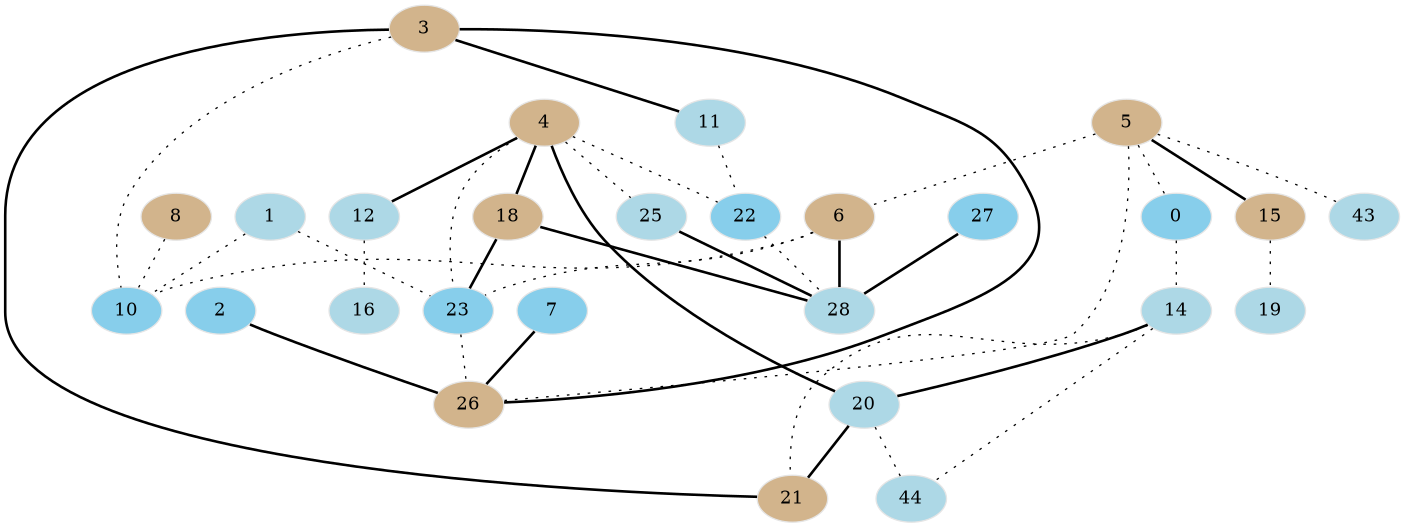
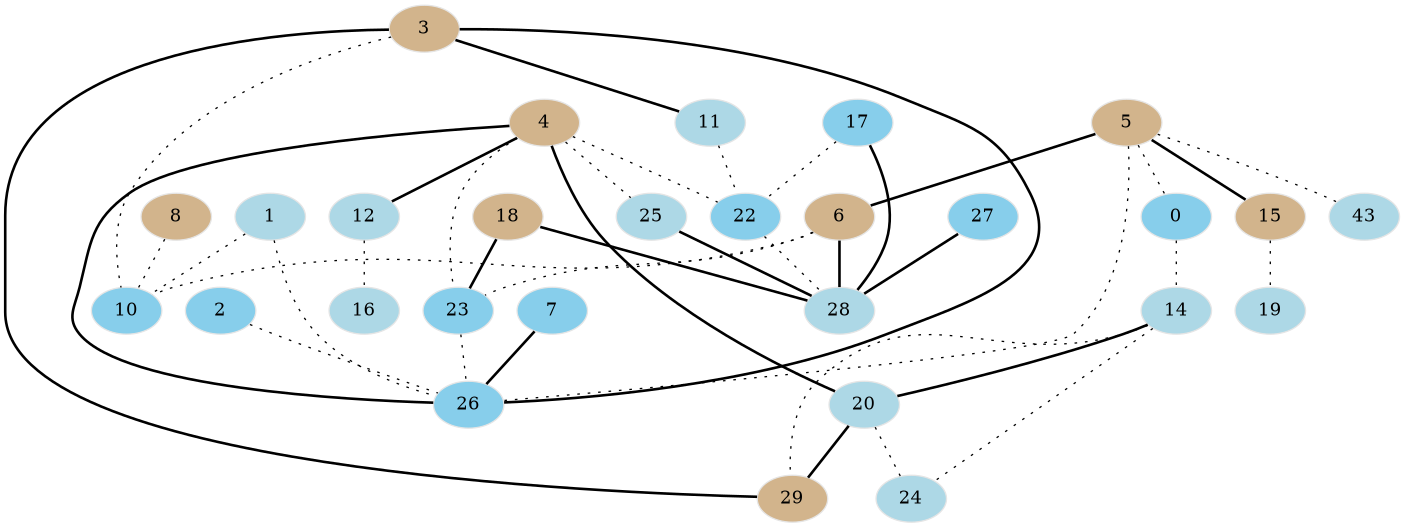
none -> (858, 123)
(526, 170) -> (90, 247)
(983, 170) -> (983, 170)
(374, 269) -> (328, 345)
(343, 360) -> (325, 353)
(469, 405) -> (469, 405)
(792, 499) -> (792, 499)
(911, 499) -> (911, 499)
